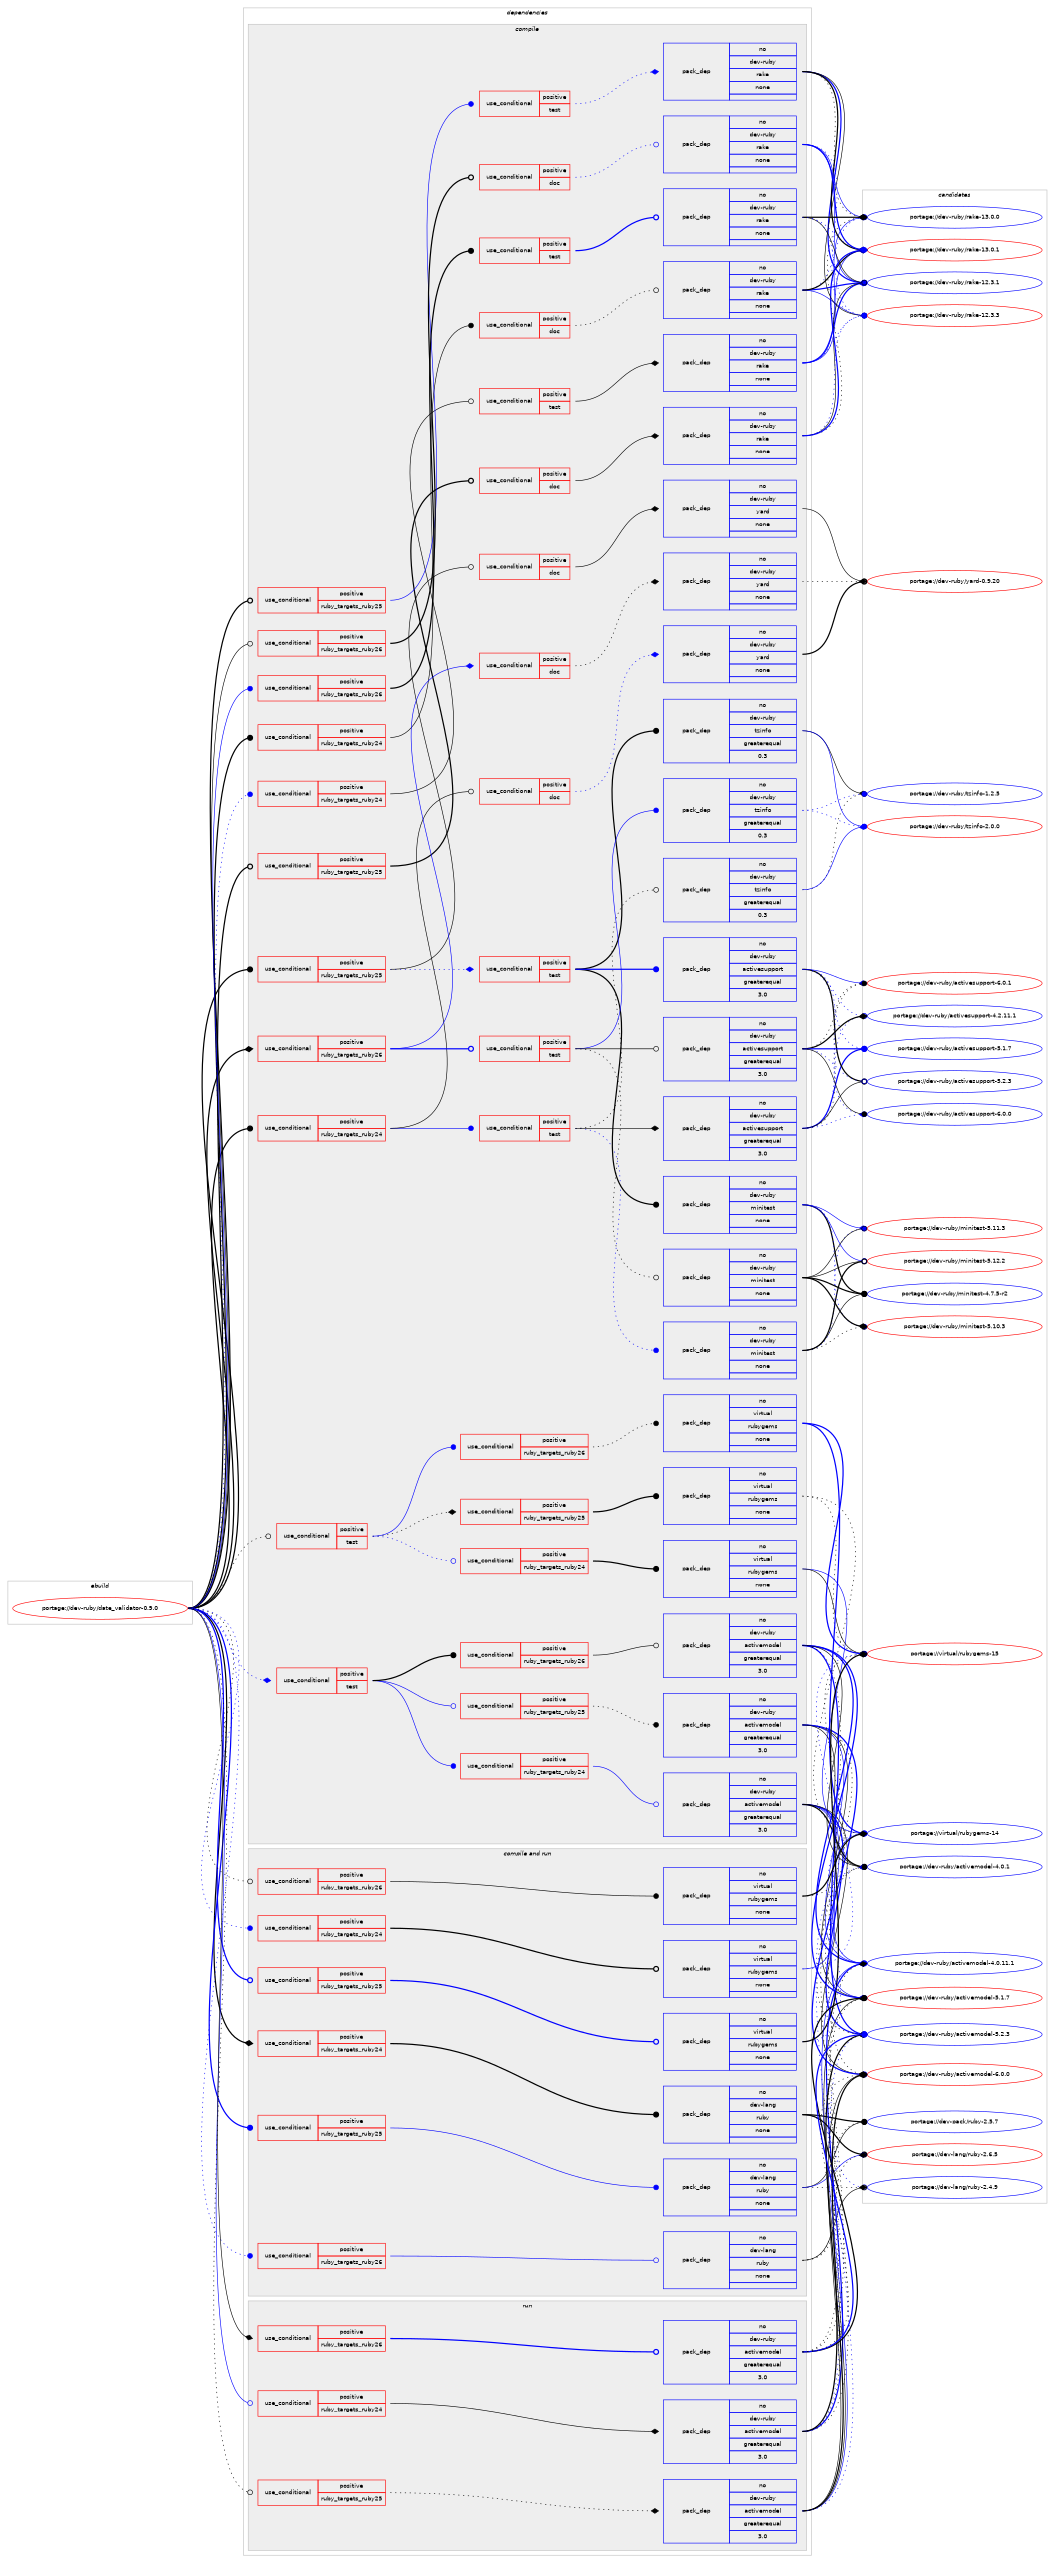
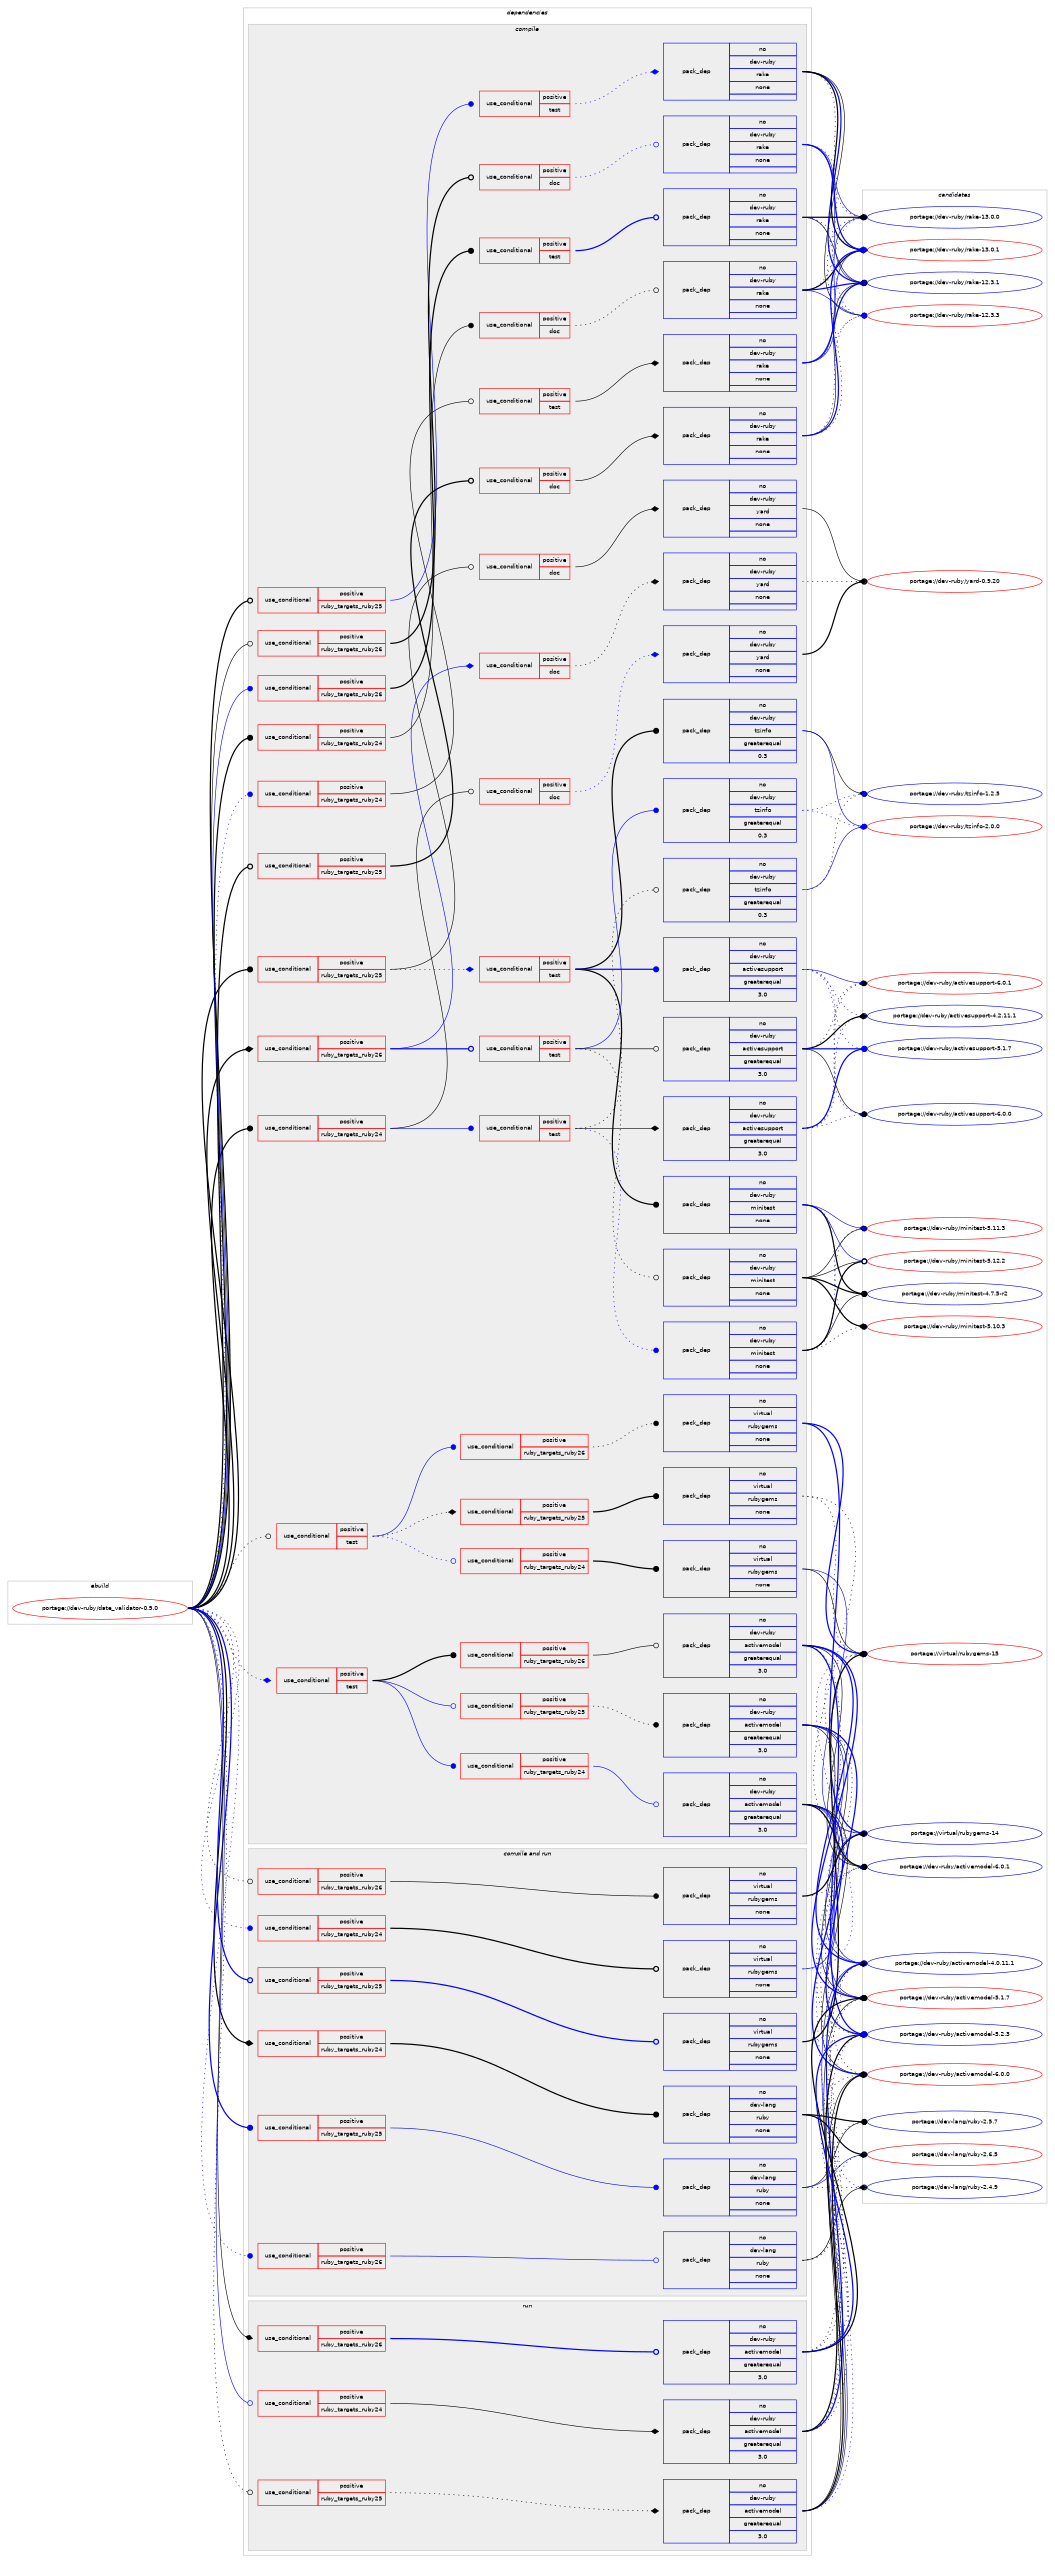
(955, 1082) -> none
(955, 1867) -> (955, 1867)
(955, 2122) -> (955, 2122)
